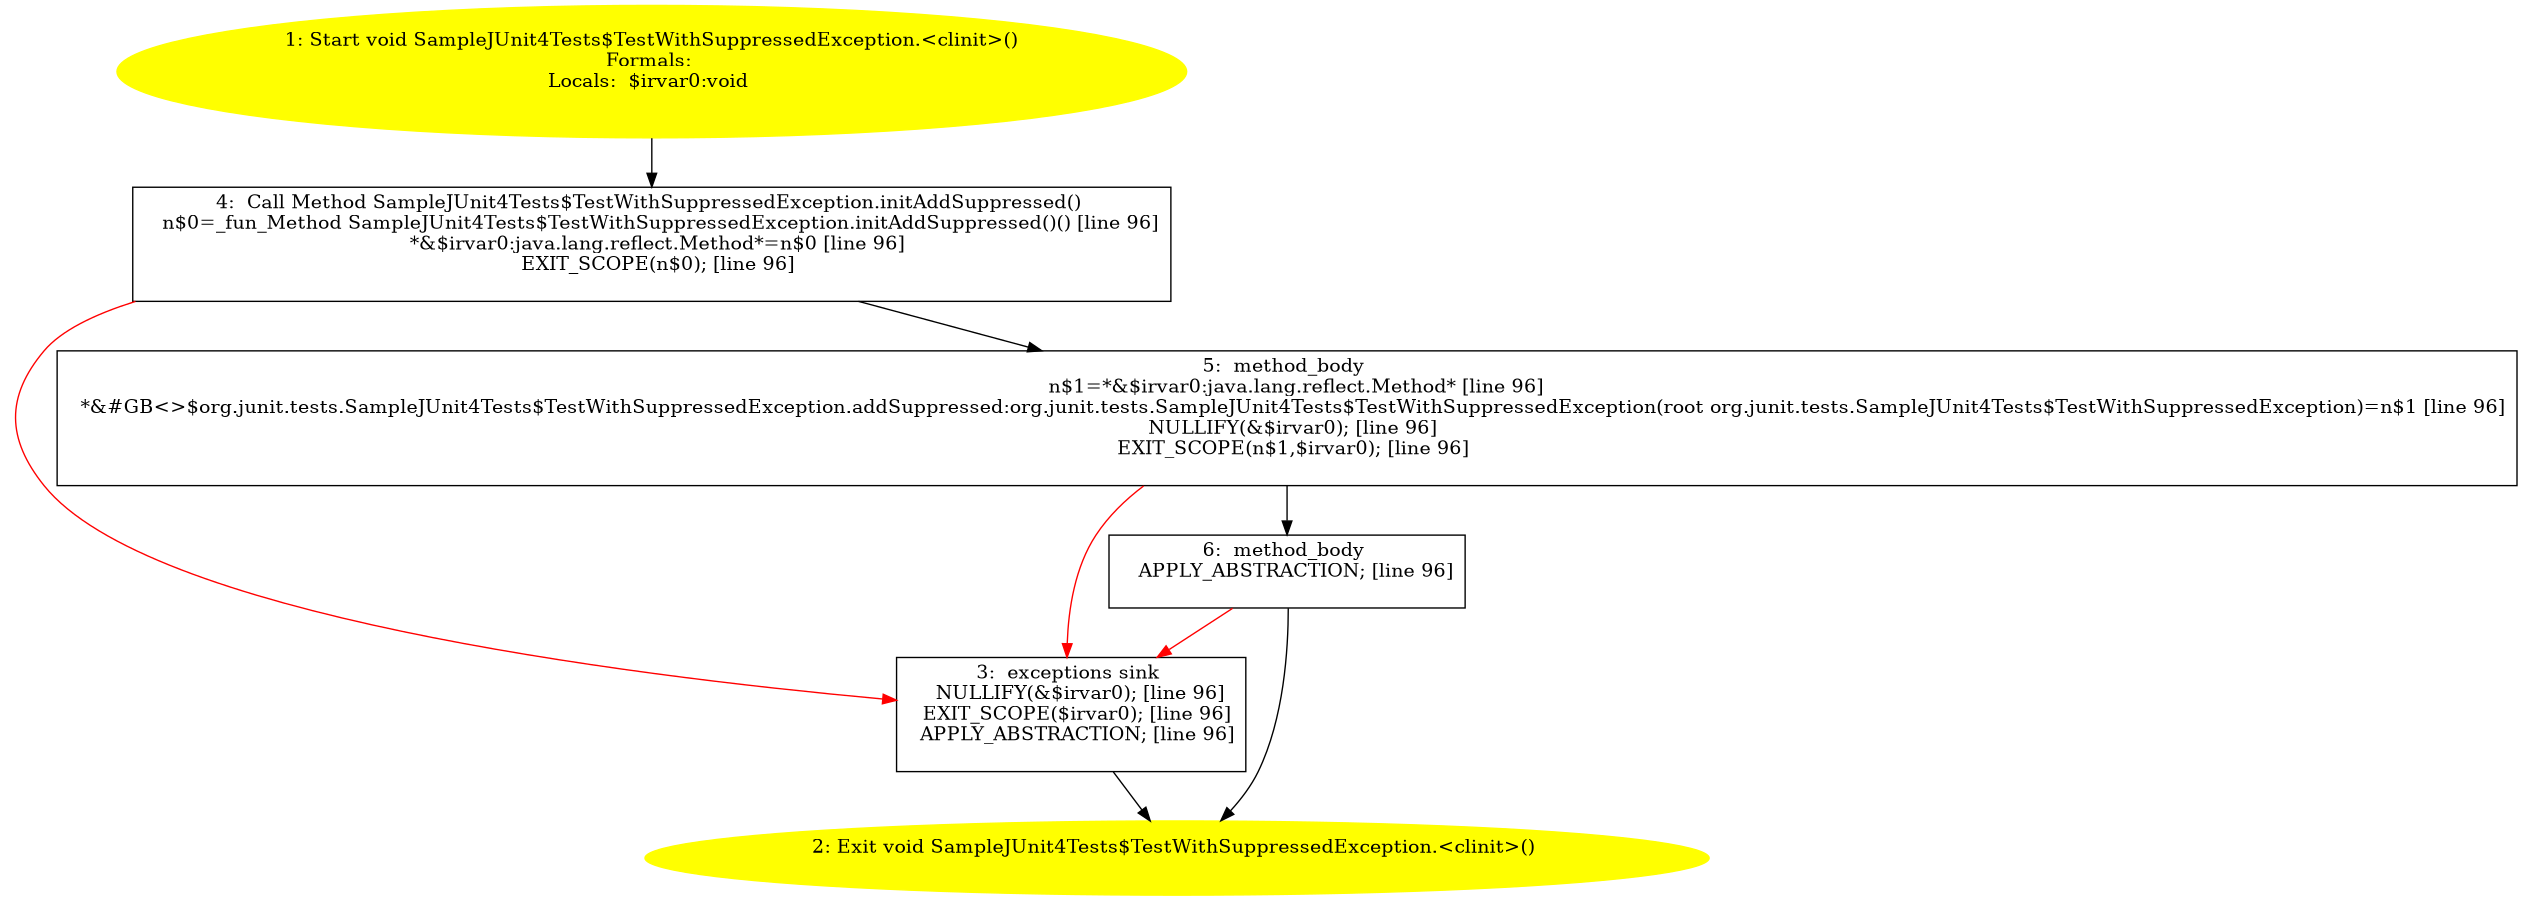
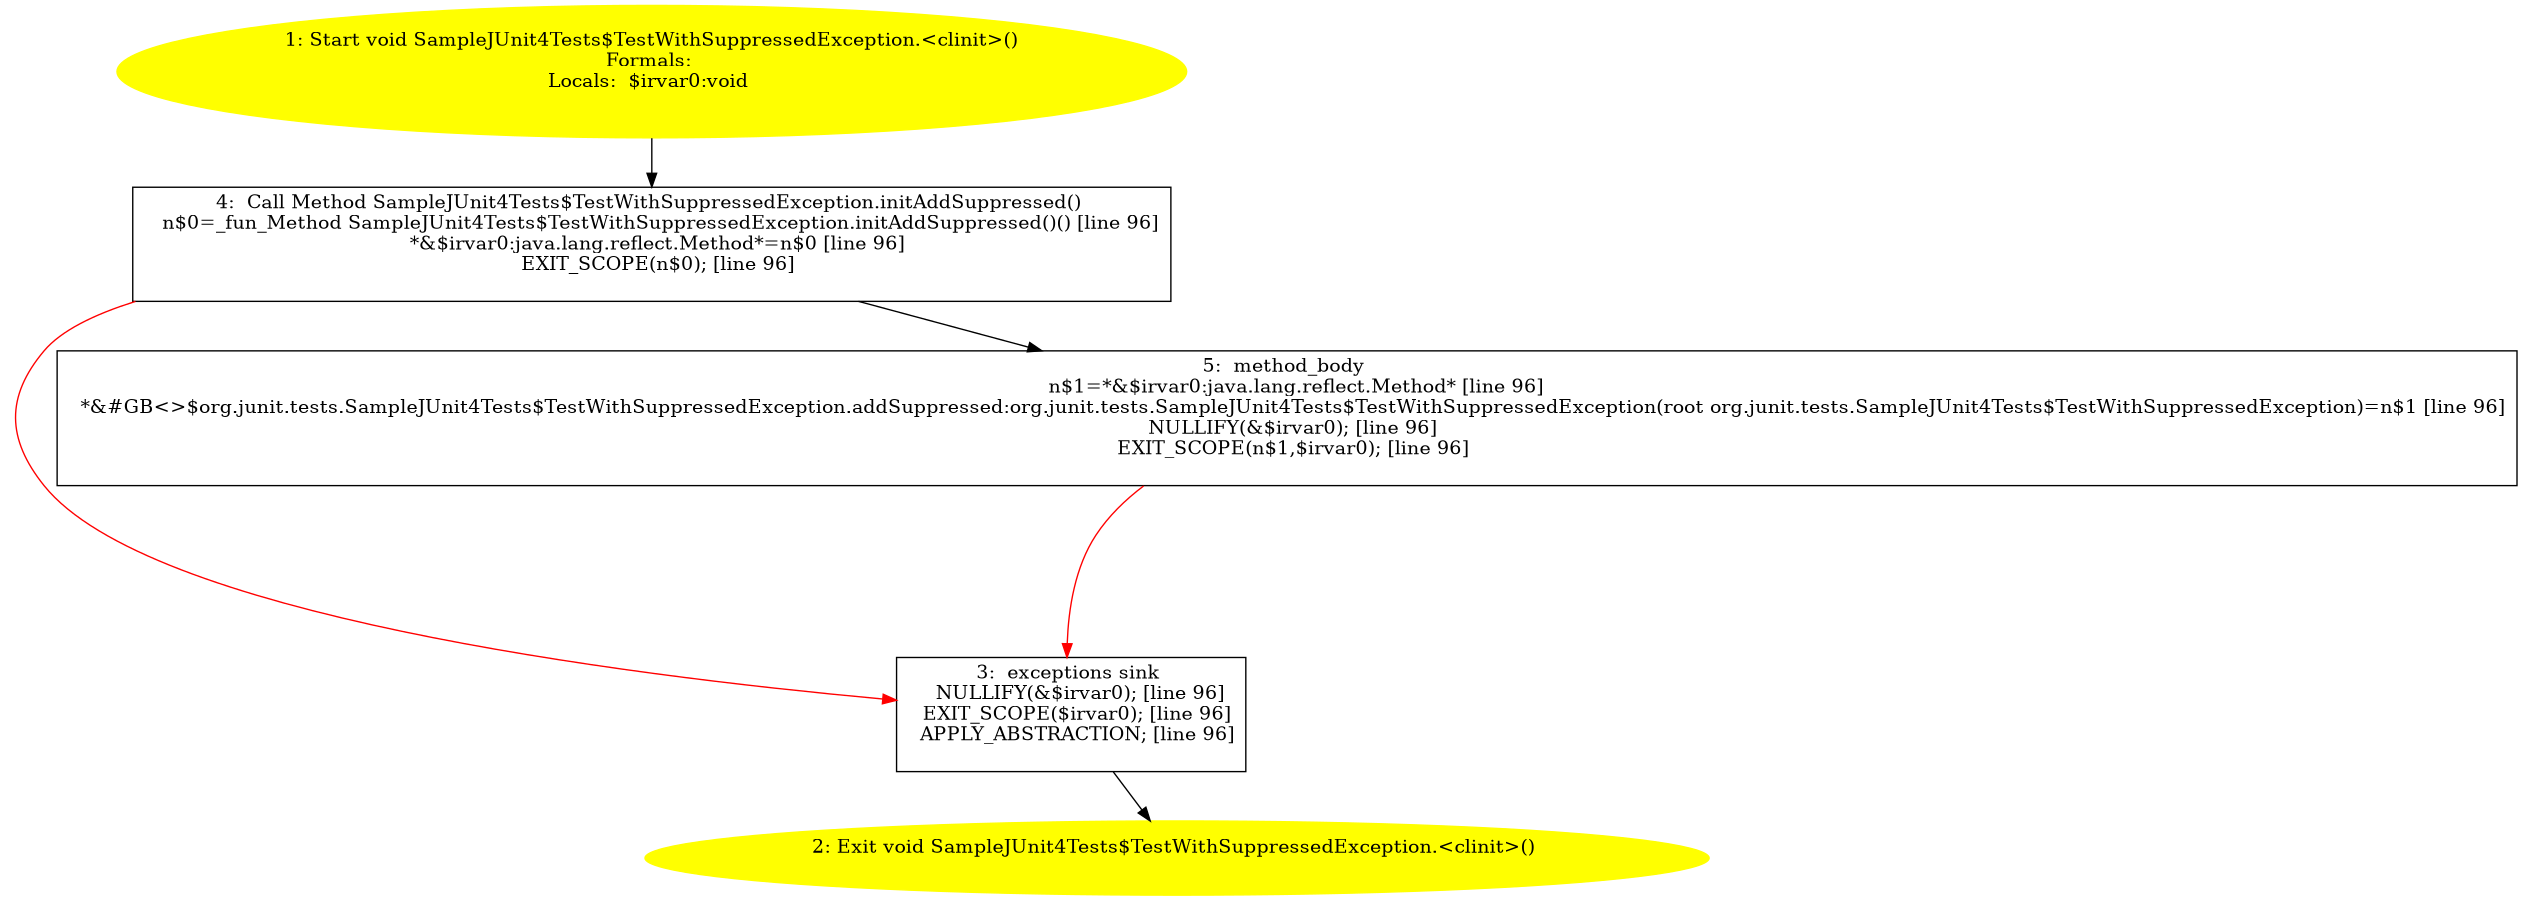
(1287, 572) -> none
